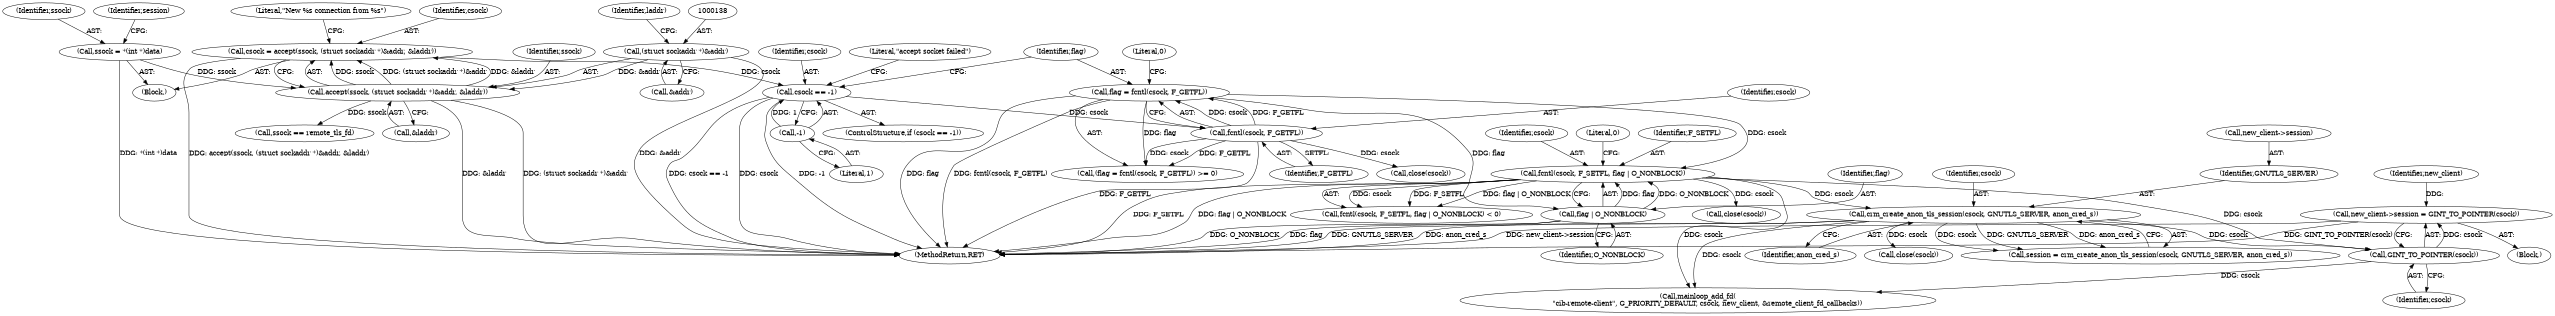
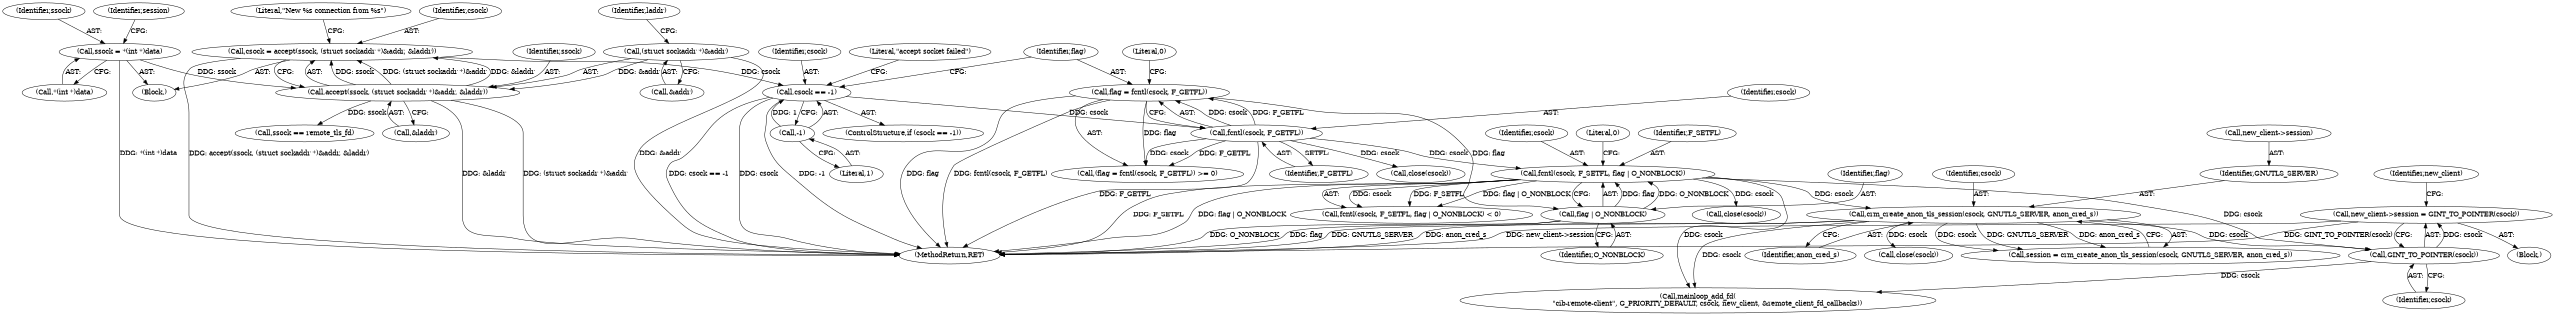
(713, 11) -> none
none -> (64, 93)
(1529, 104) -> (1413, 153)
(2436, 194) -> (2436, 194)
